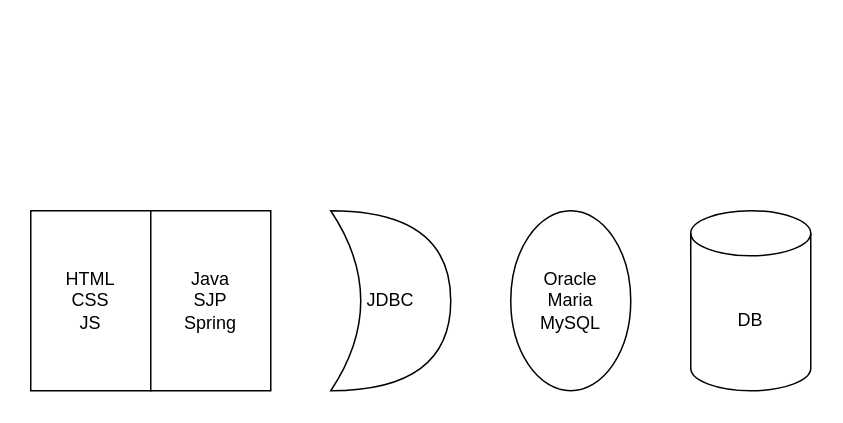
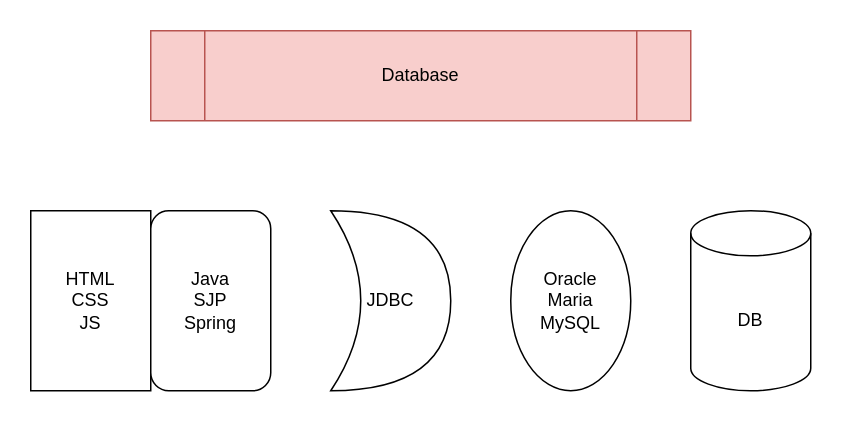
none -> (421, 76)
(211, 301) -> (211, 301)
